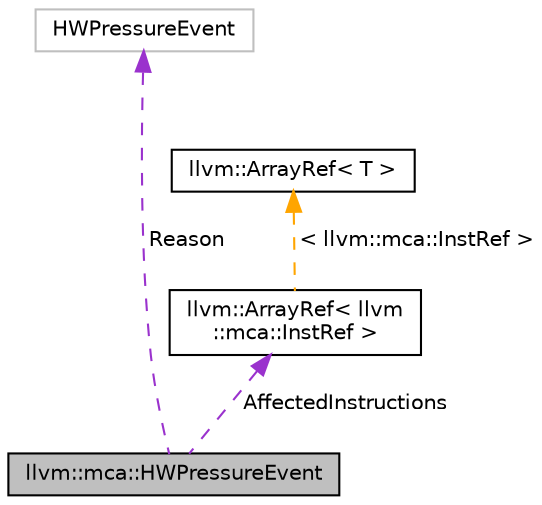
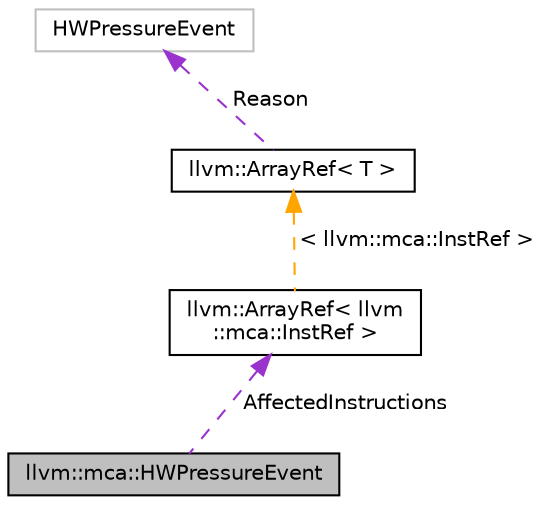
(144, 264) -> (227, 108)
